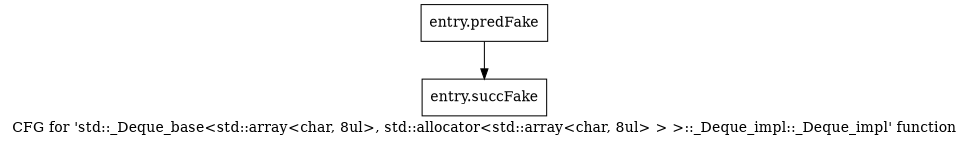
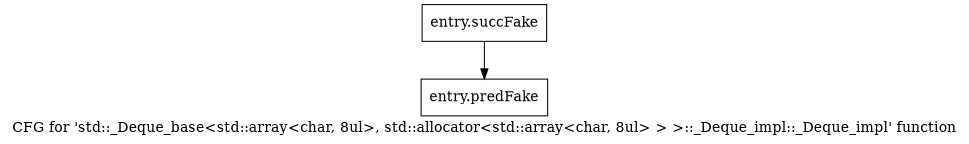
(484, 55) -> (484, 55)
